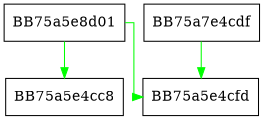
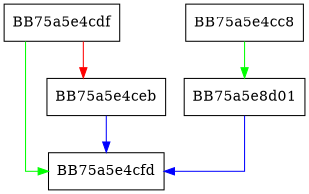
(202, 23) -> (62, 23)
(64, 55) -> (245, 55)
(134, 56) -> (237, 171)
none -> (106, 97)
